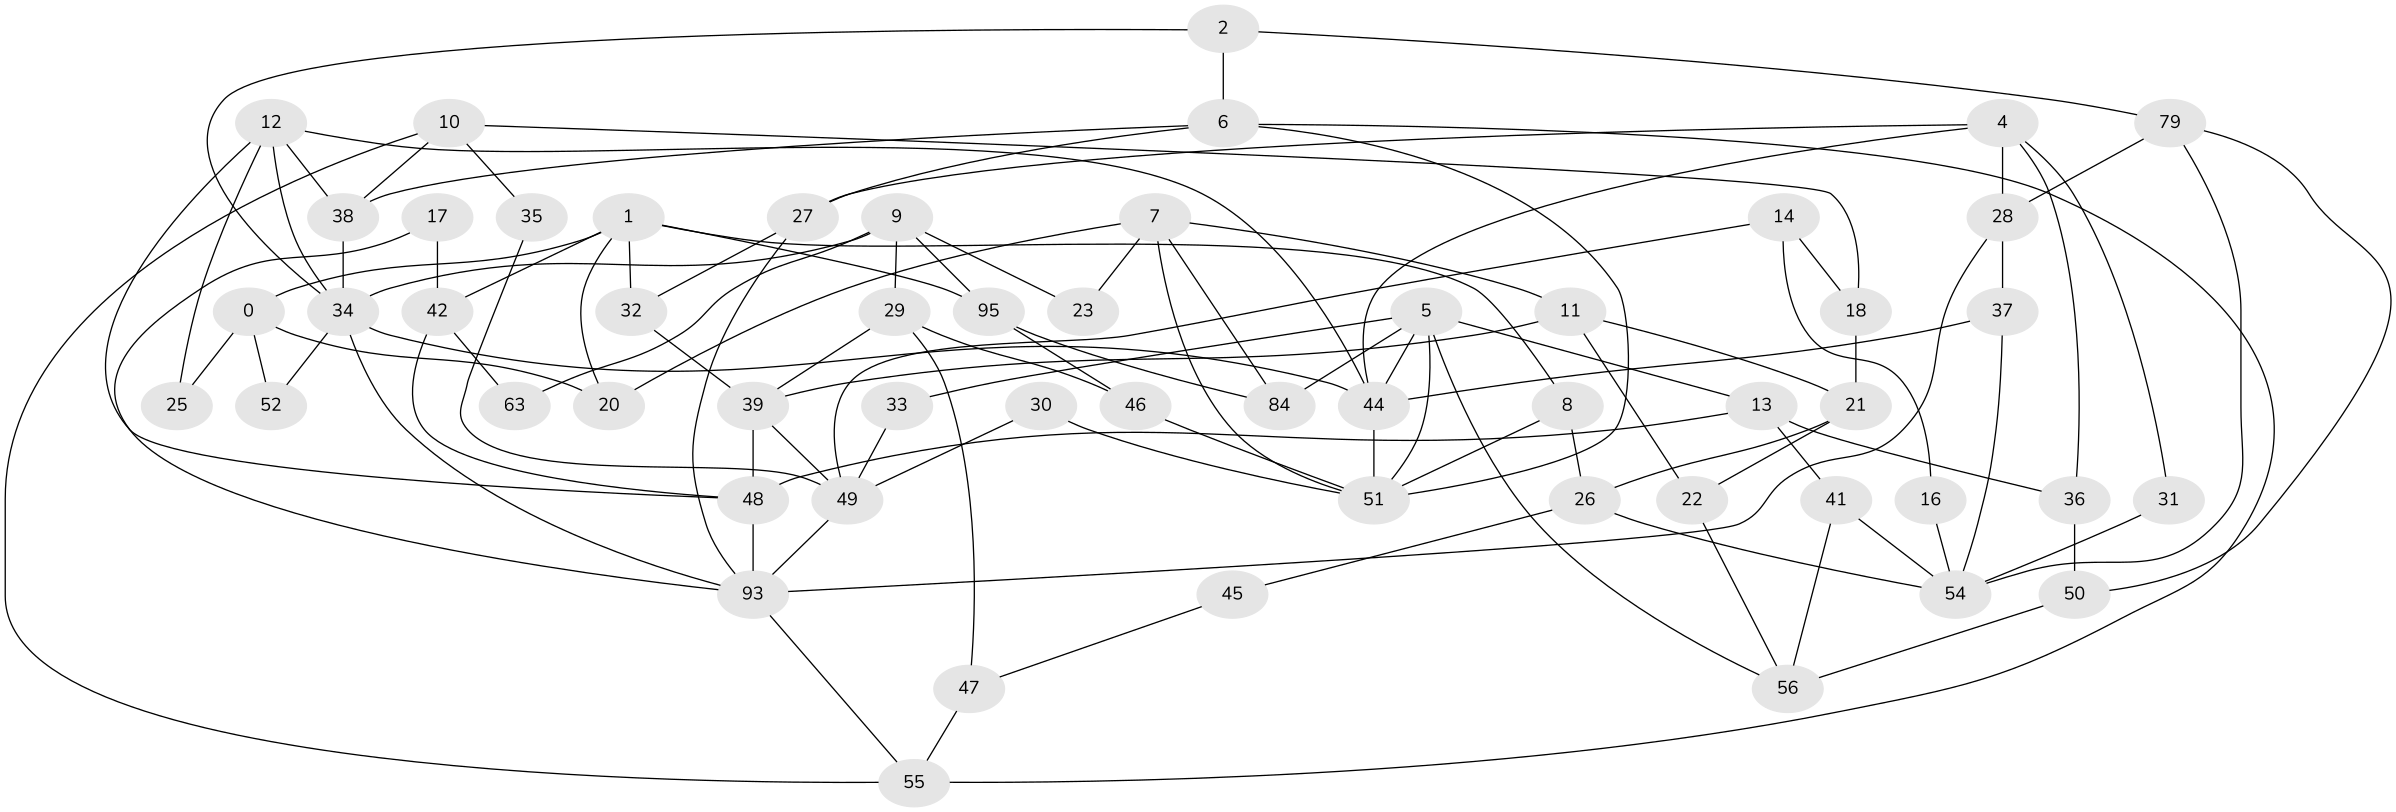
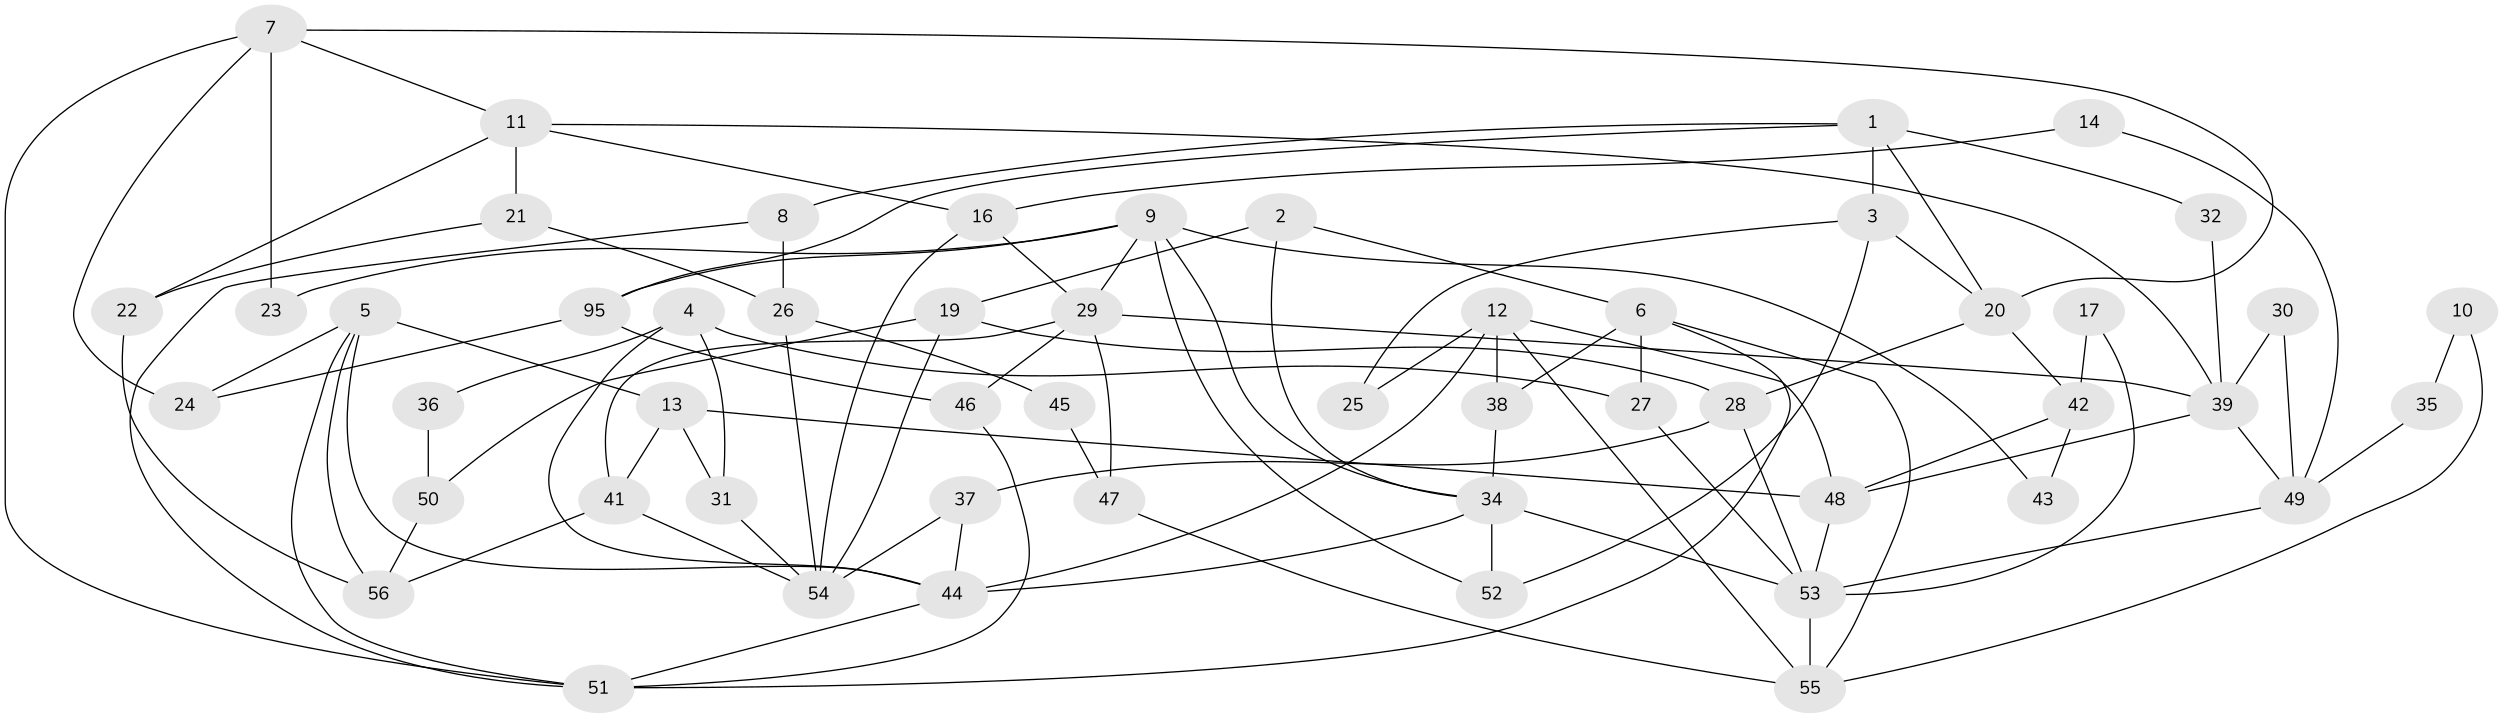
(2170, 123) -> (950, 312)
(396, 170) -> none
none -> (749, 170)
(2003, 170) -> (1890, 350)
(289, 223) -> (1653, 500)
(533, 265) -> (2037, 359)
none -> (1035, 265)
(702, 273) -> none
(249, 312) -> (1873, 217)
(1856, 312) -> none
none -> (855, 341)
(515, 406) -> (2043, 500)
(897, 406) -> none
(1280, 406) -> (185, 406)
none -> (1241, 438)
(1914, 460) -> (697, 453)
(1202, 463) -> (2253, 359)
(753, 595) -> (1810, 595)
